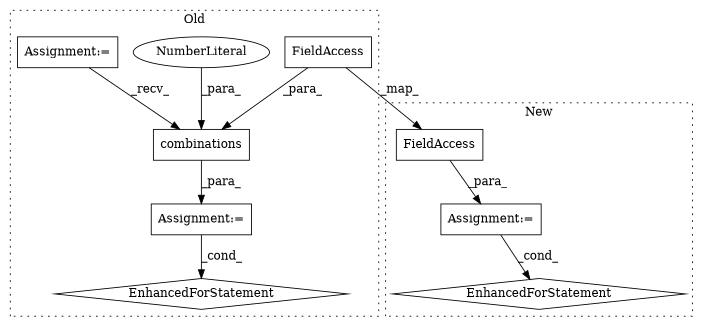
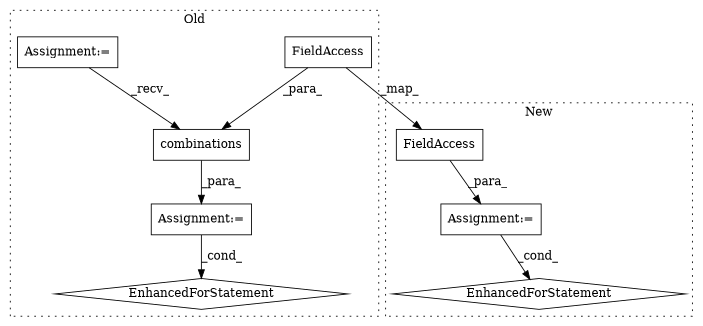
(201, 52) -> none
